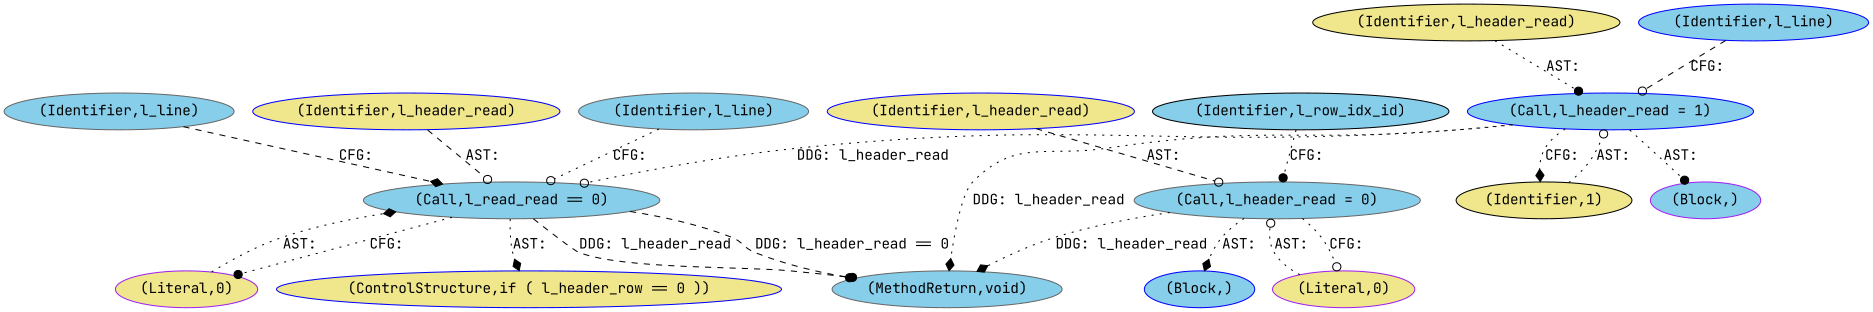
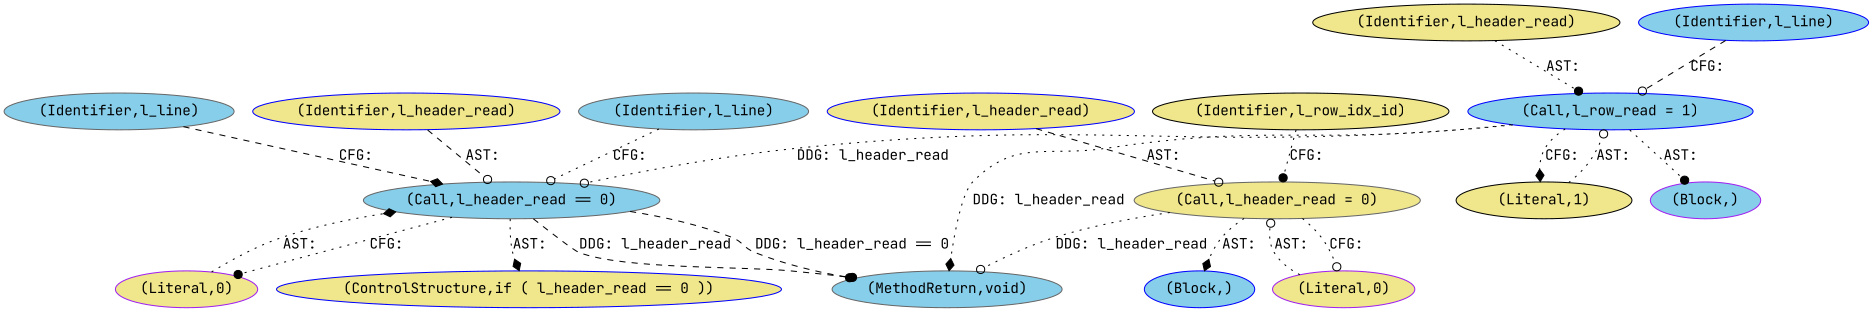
(1301, 111) -> (1301, 111)
(1611, 111) -> (1611, 111)
(512, 200) -> (512, 200)
(1277, 200) -> (1277, 200)
(1544, 200) -> (1544, 200)
(1074, 232) -> (1074, 232)
(529, 289) -> (529, 289)
